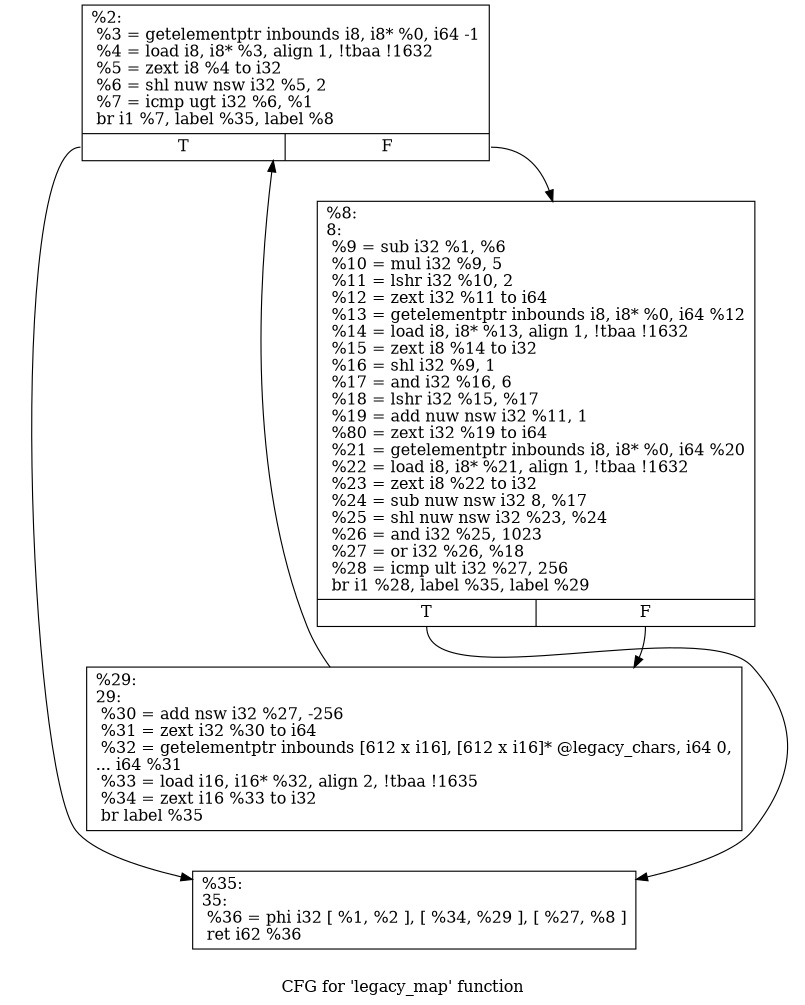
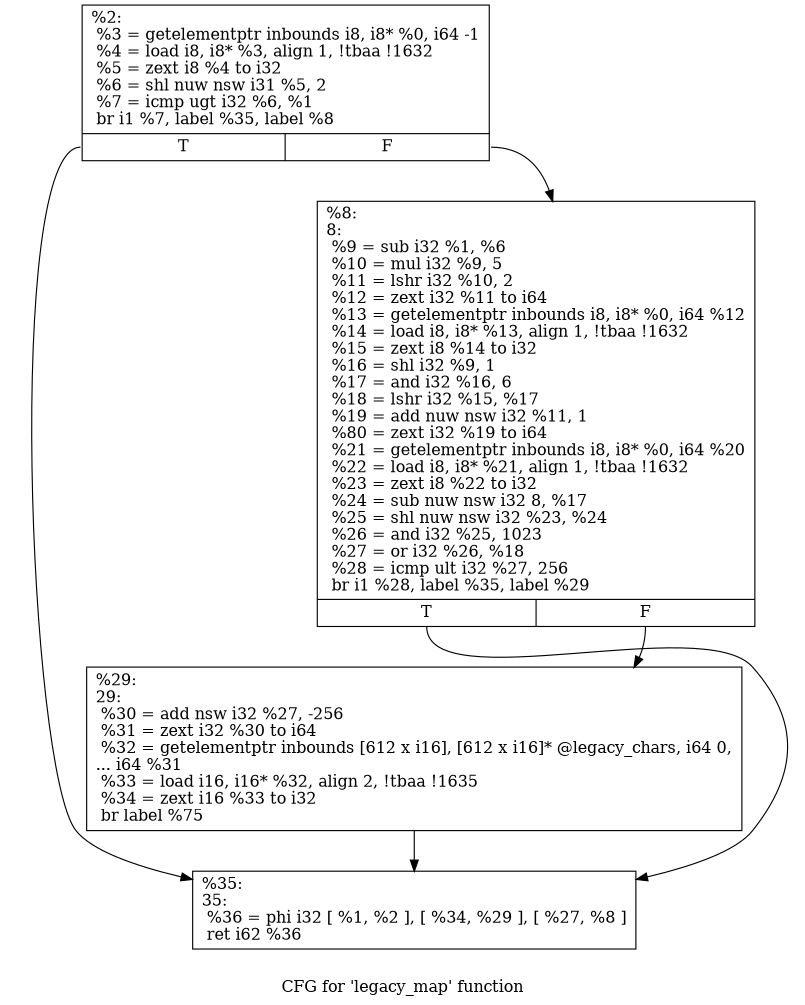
(209, 86) -> (209, 86)
(265, 425) -> (414, 845)
(150, 816) -> (150, 816)
